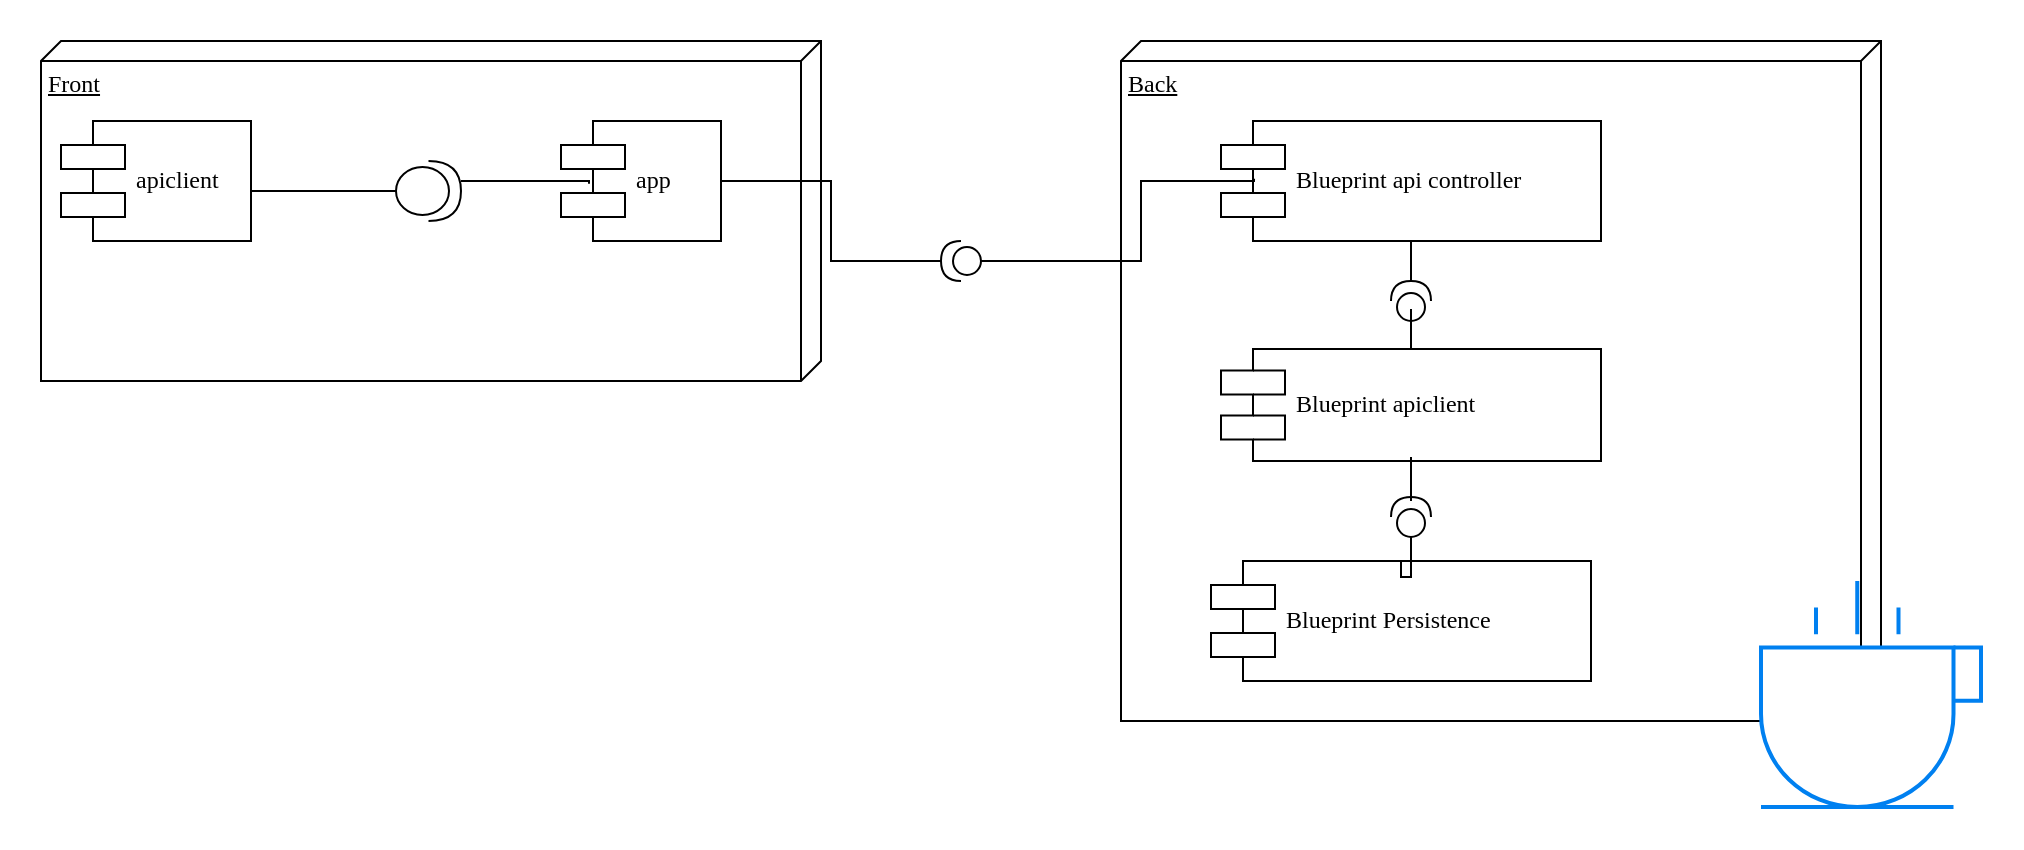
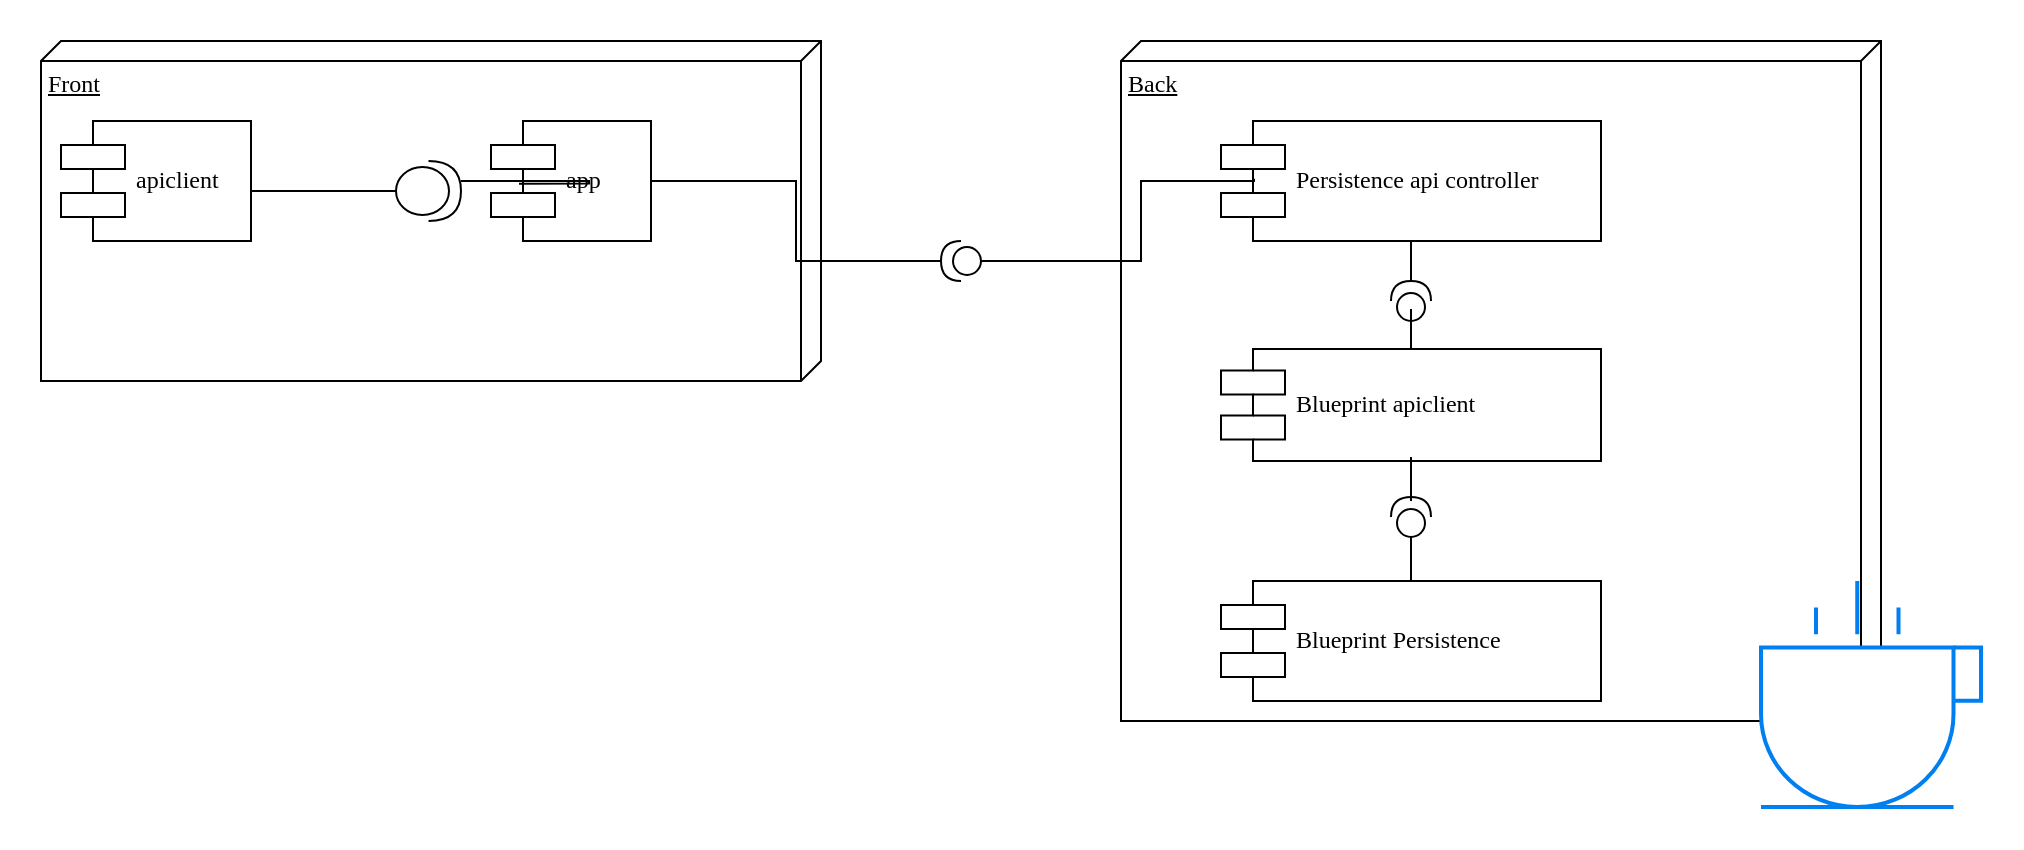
(641, 181) -> (571, 181)
(1436, 181) -> (1453, 181)
(1401, 621) -> (1411, 641)
